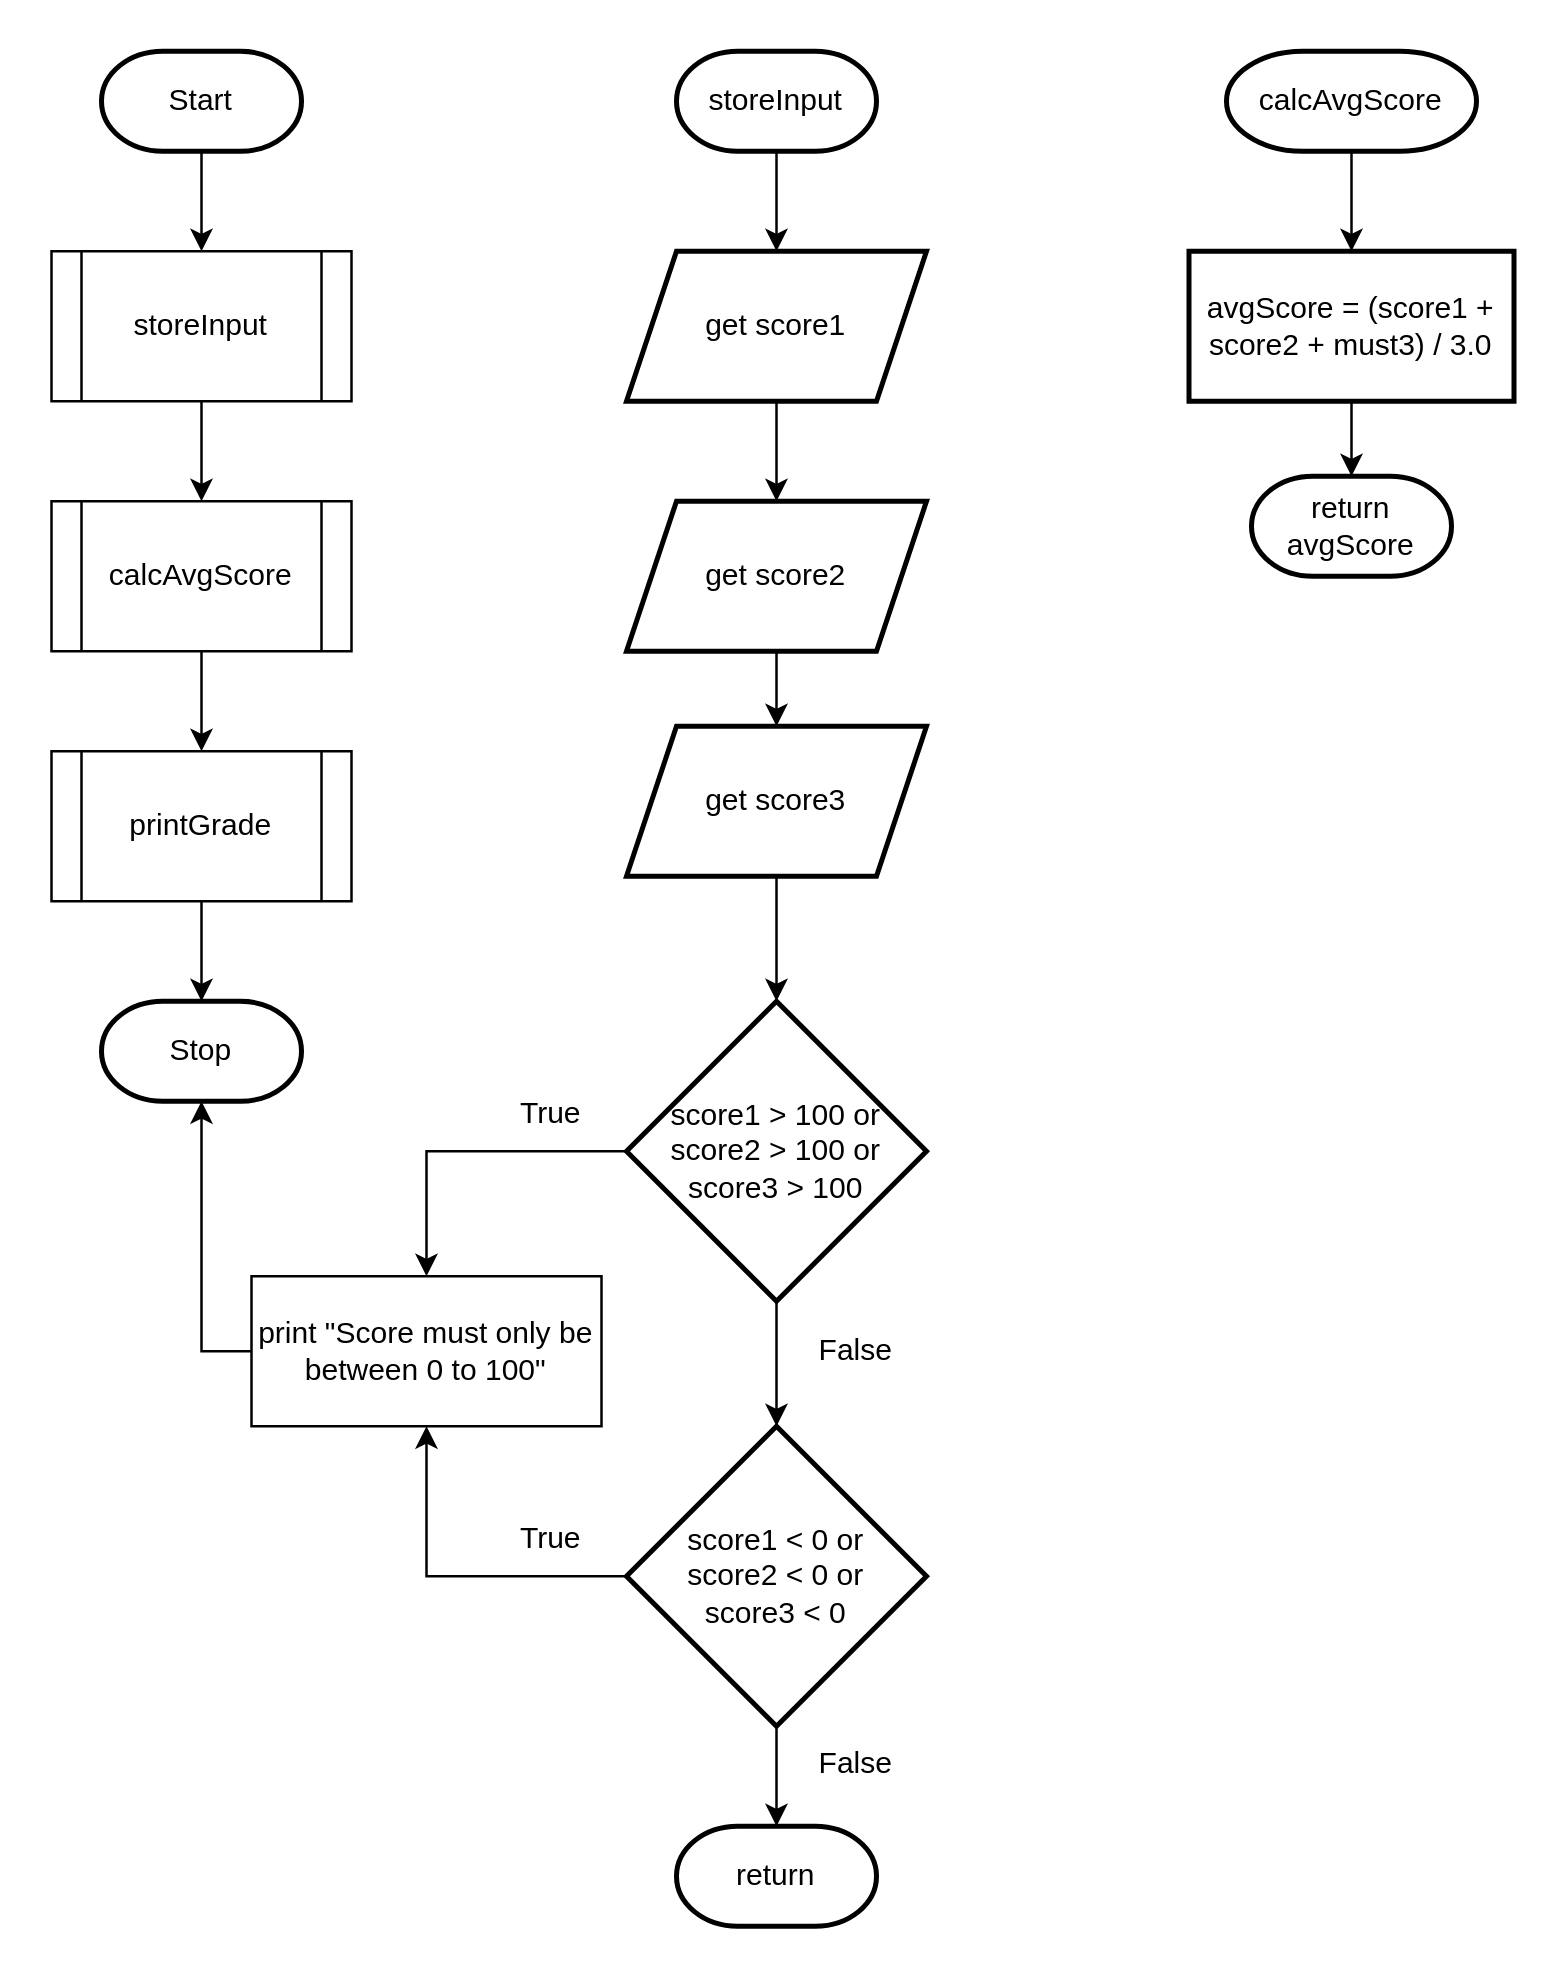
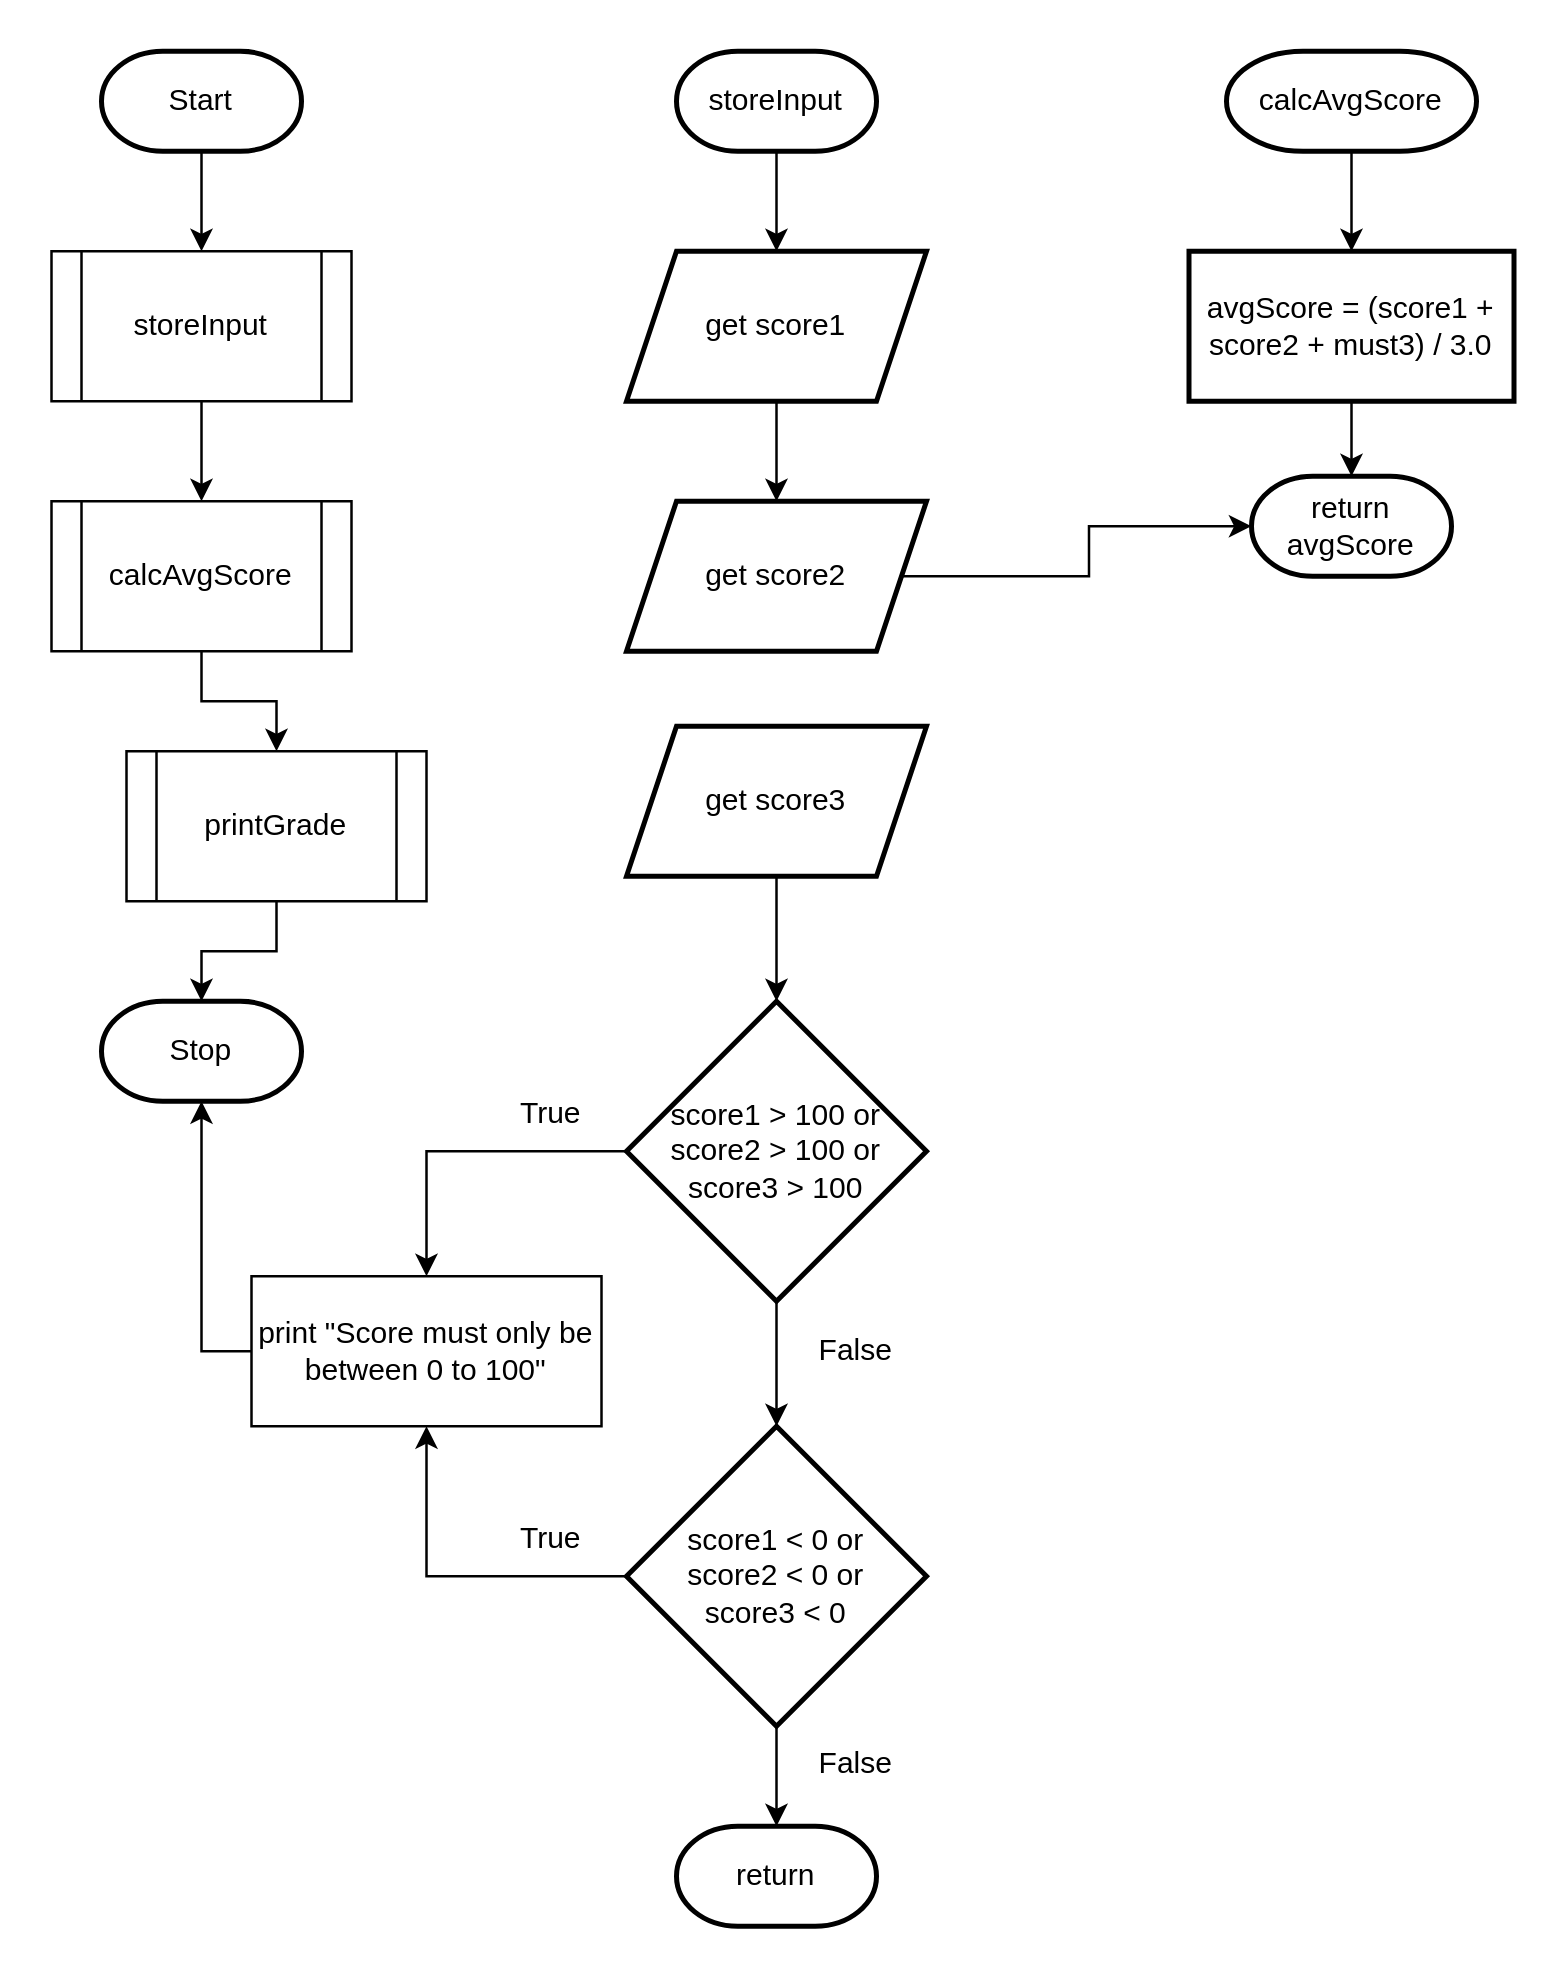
(776, 696) -> (1089, 571)
(201, 826) -> (276, 826)
